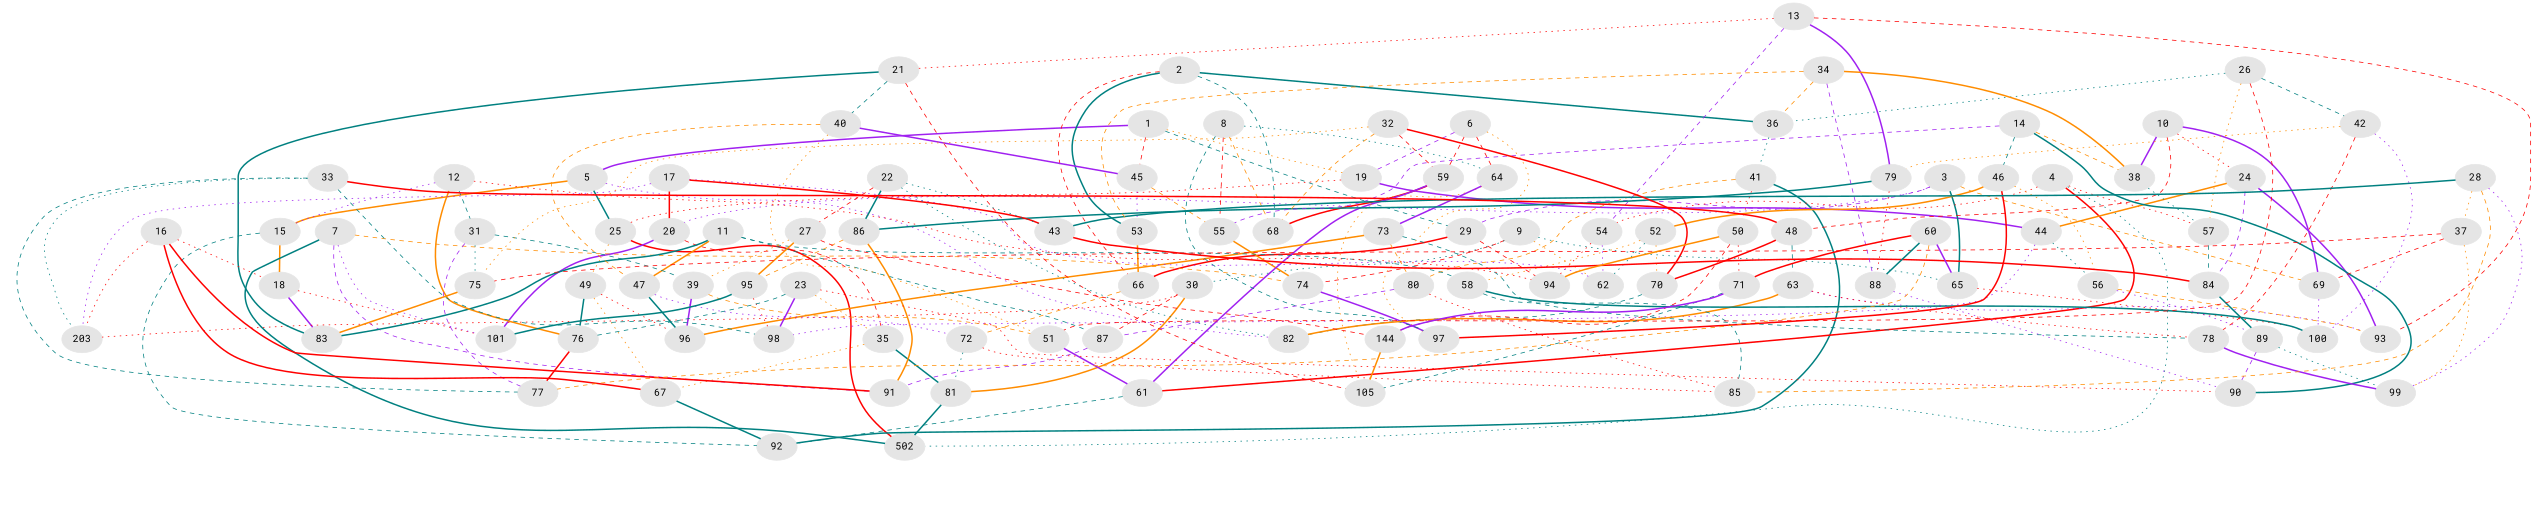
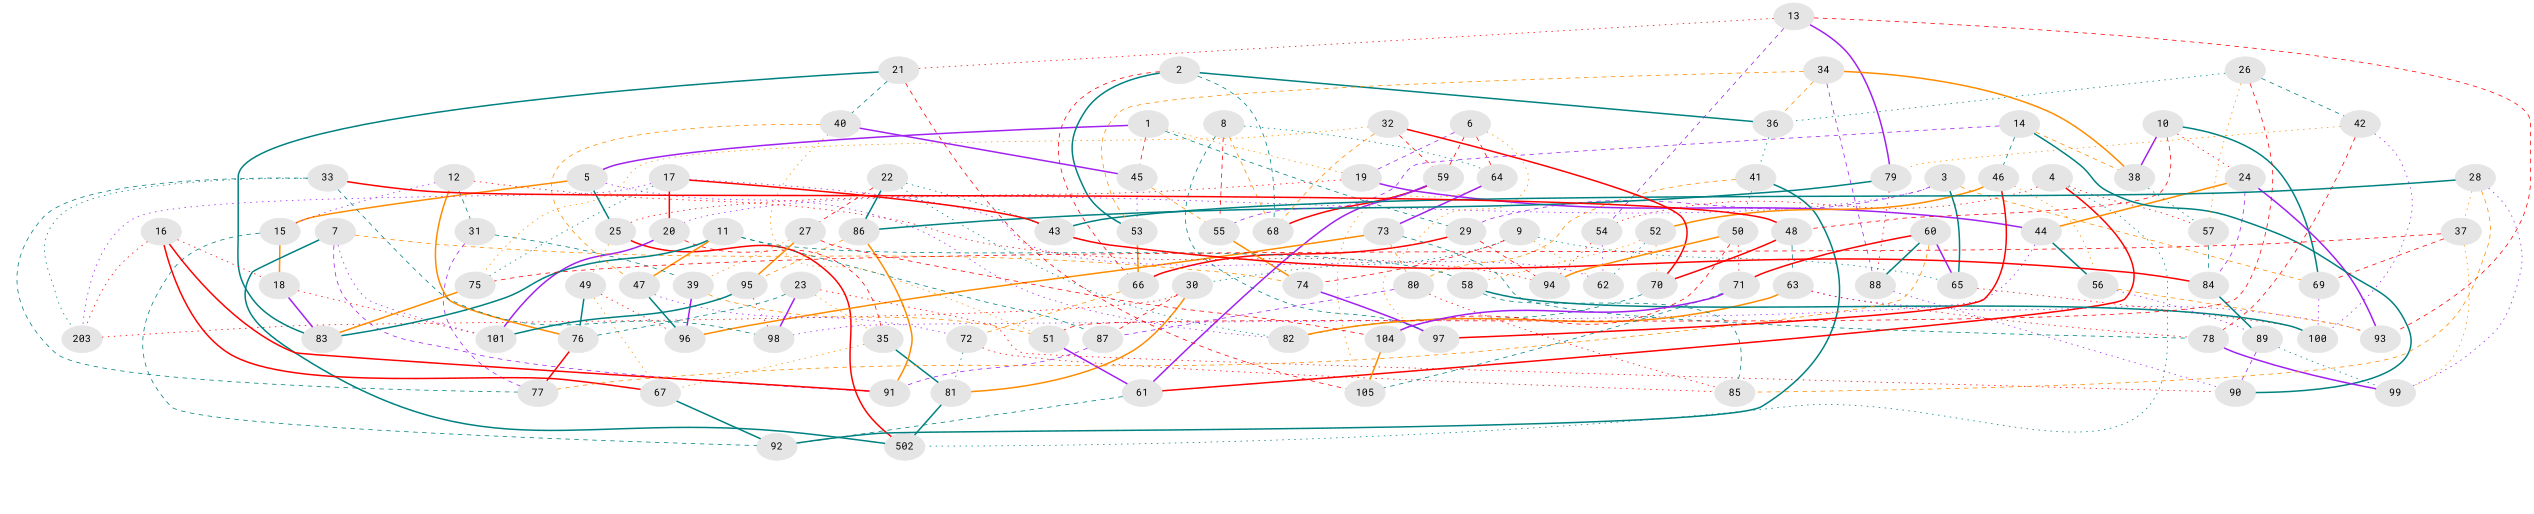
(2279, 172) -> (2279, 172)
(475, 259) -> (566, 231)
(2070, 259) -> (2070, 259)
(1385, 339) -> (1385, 339)
